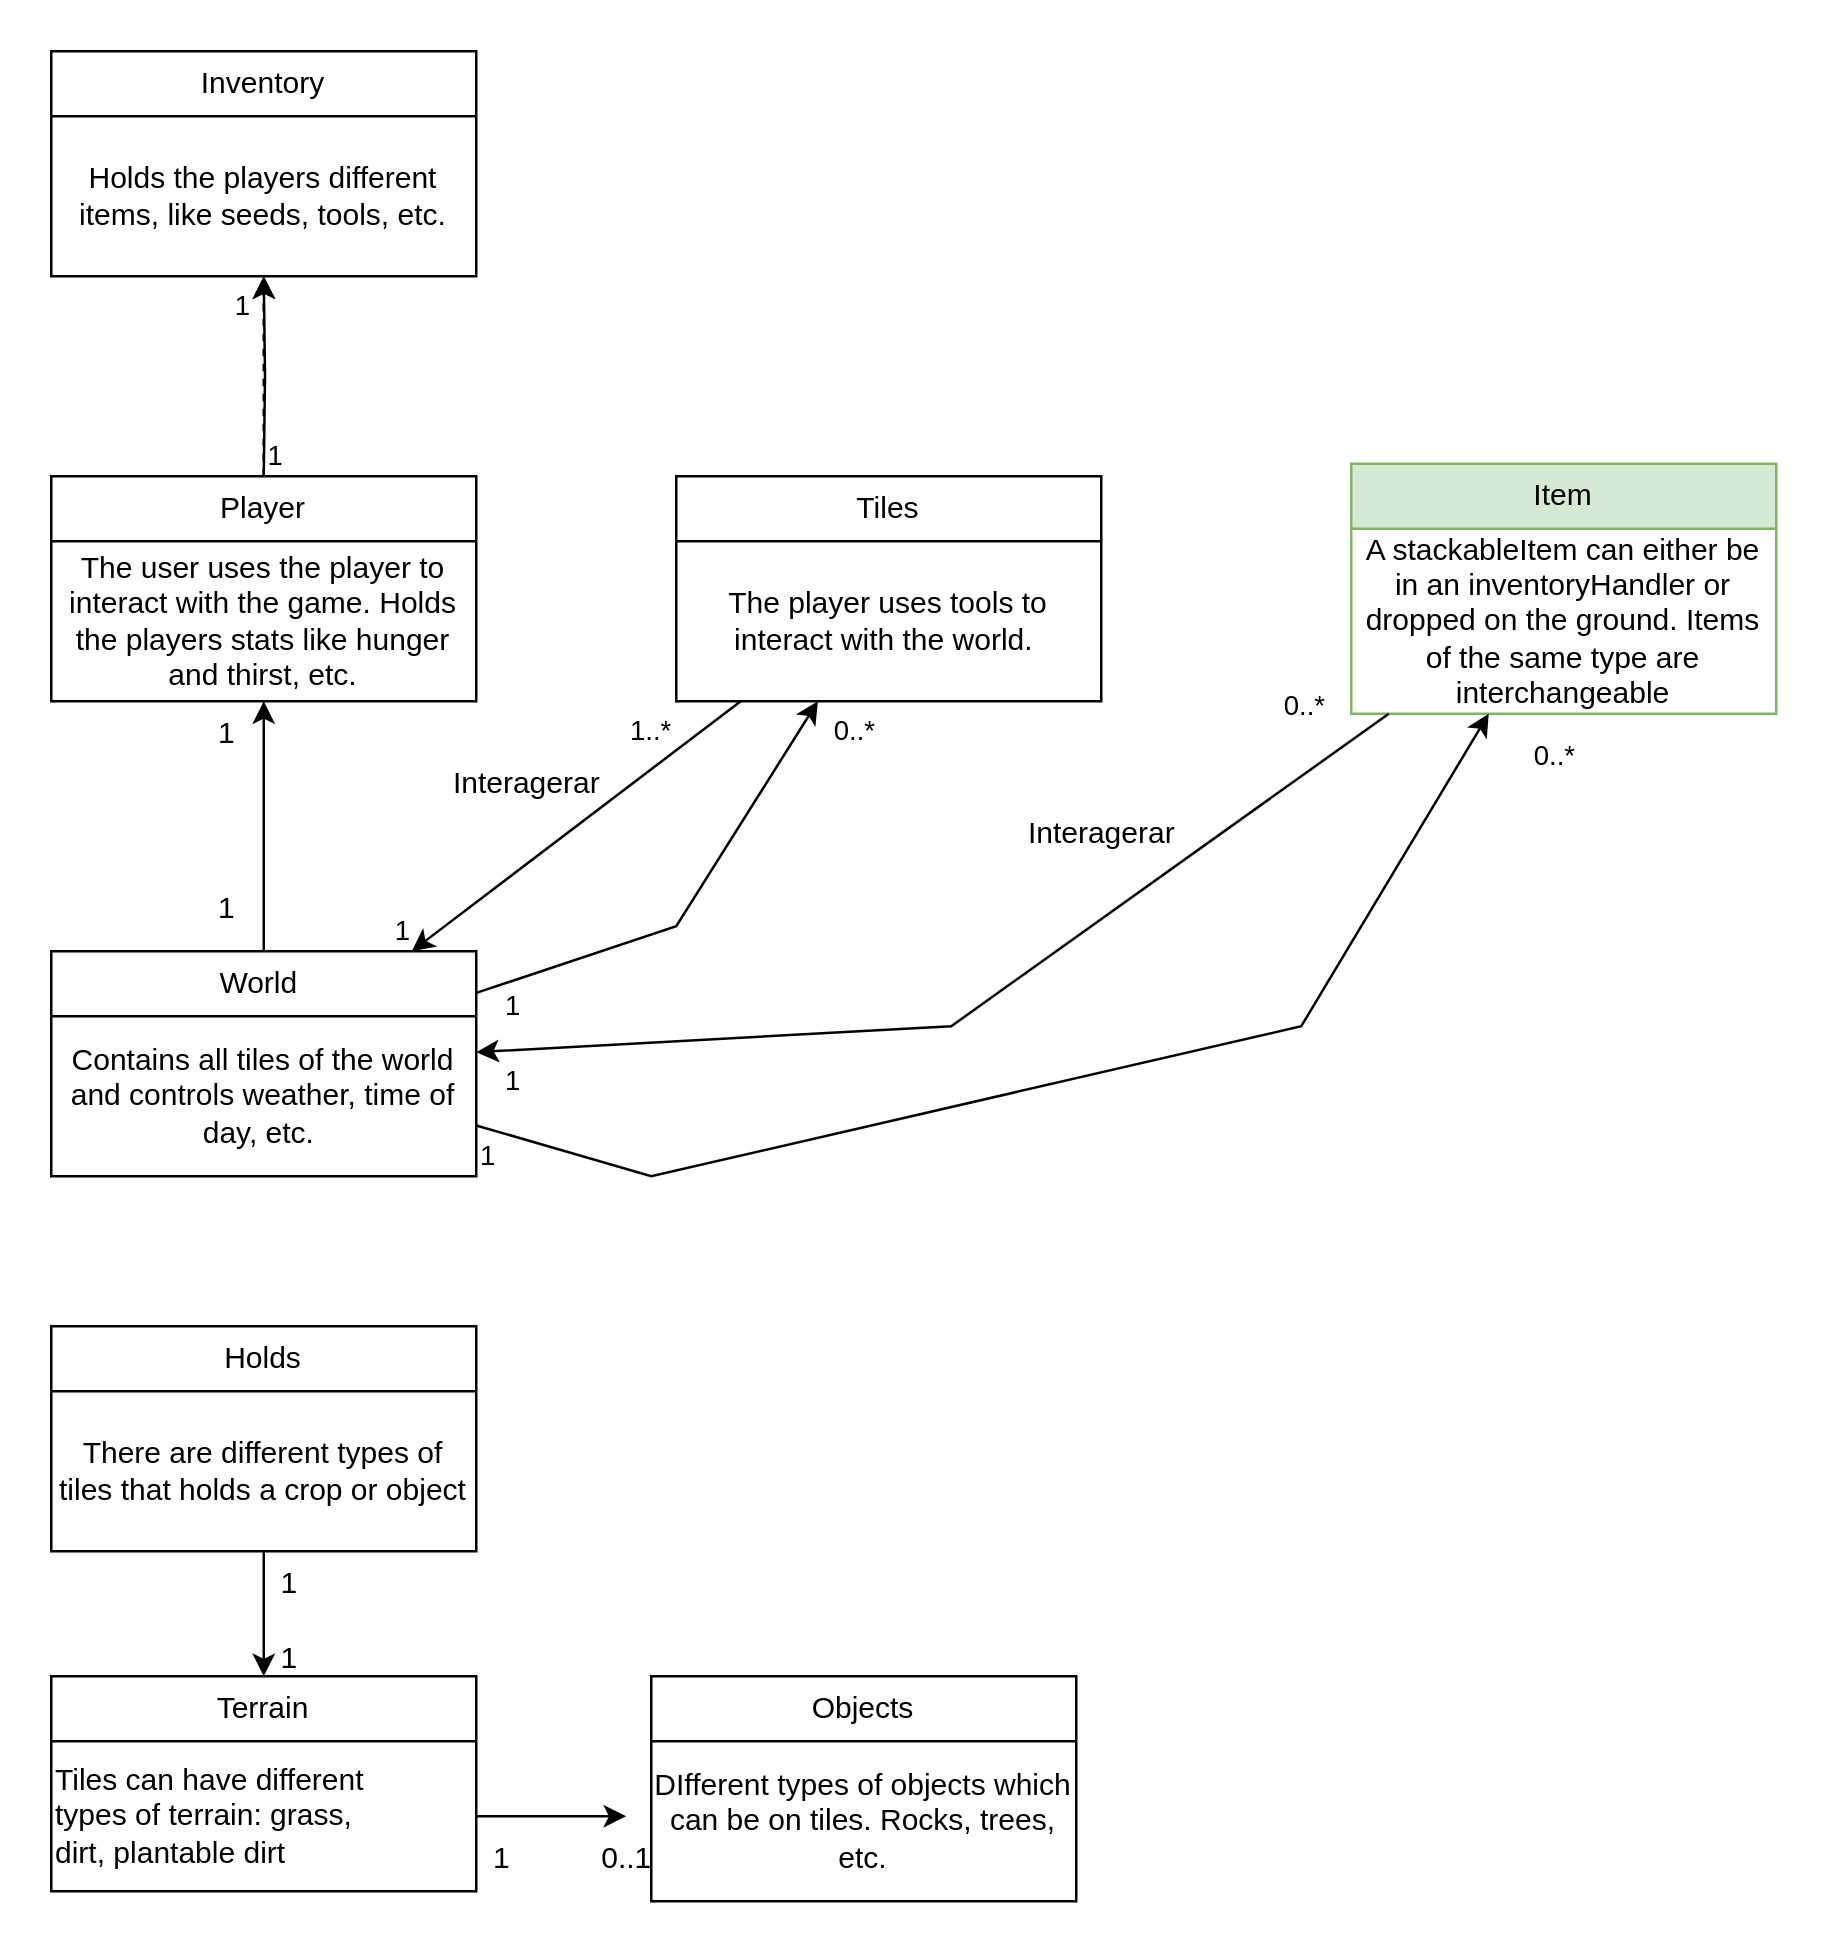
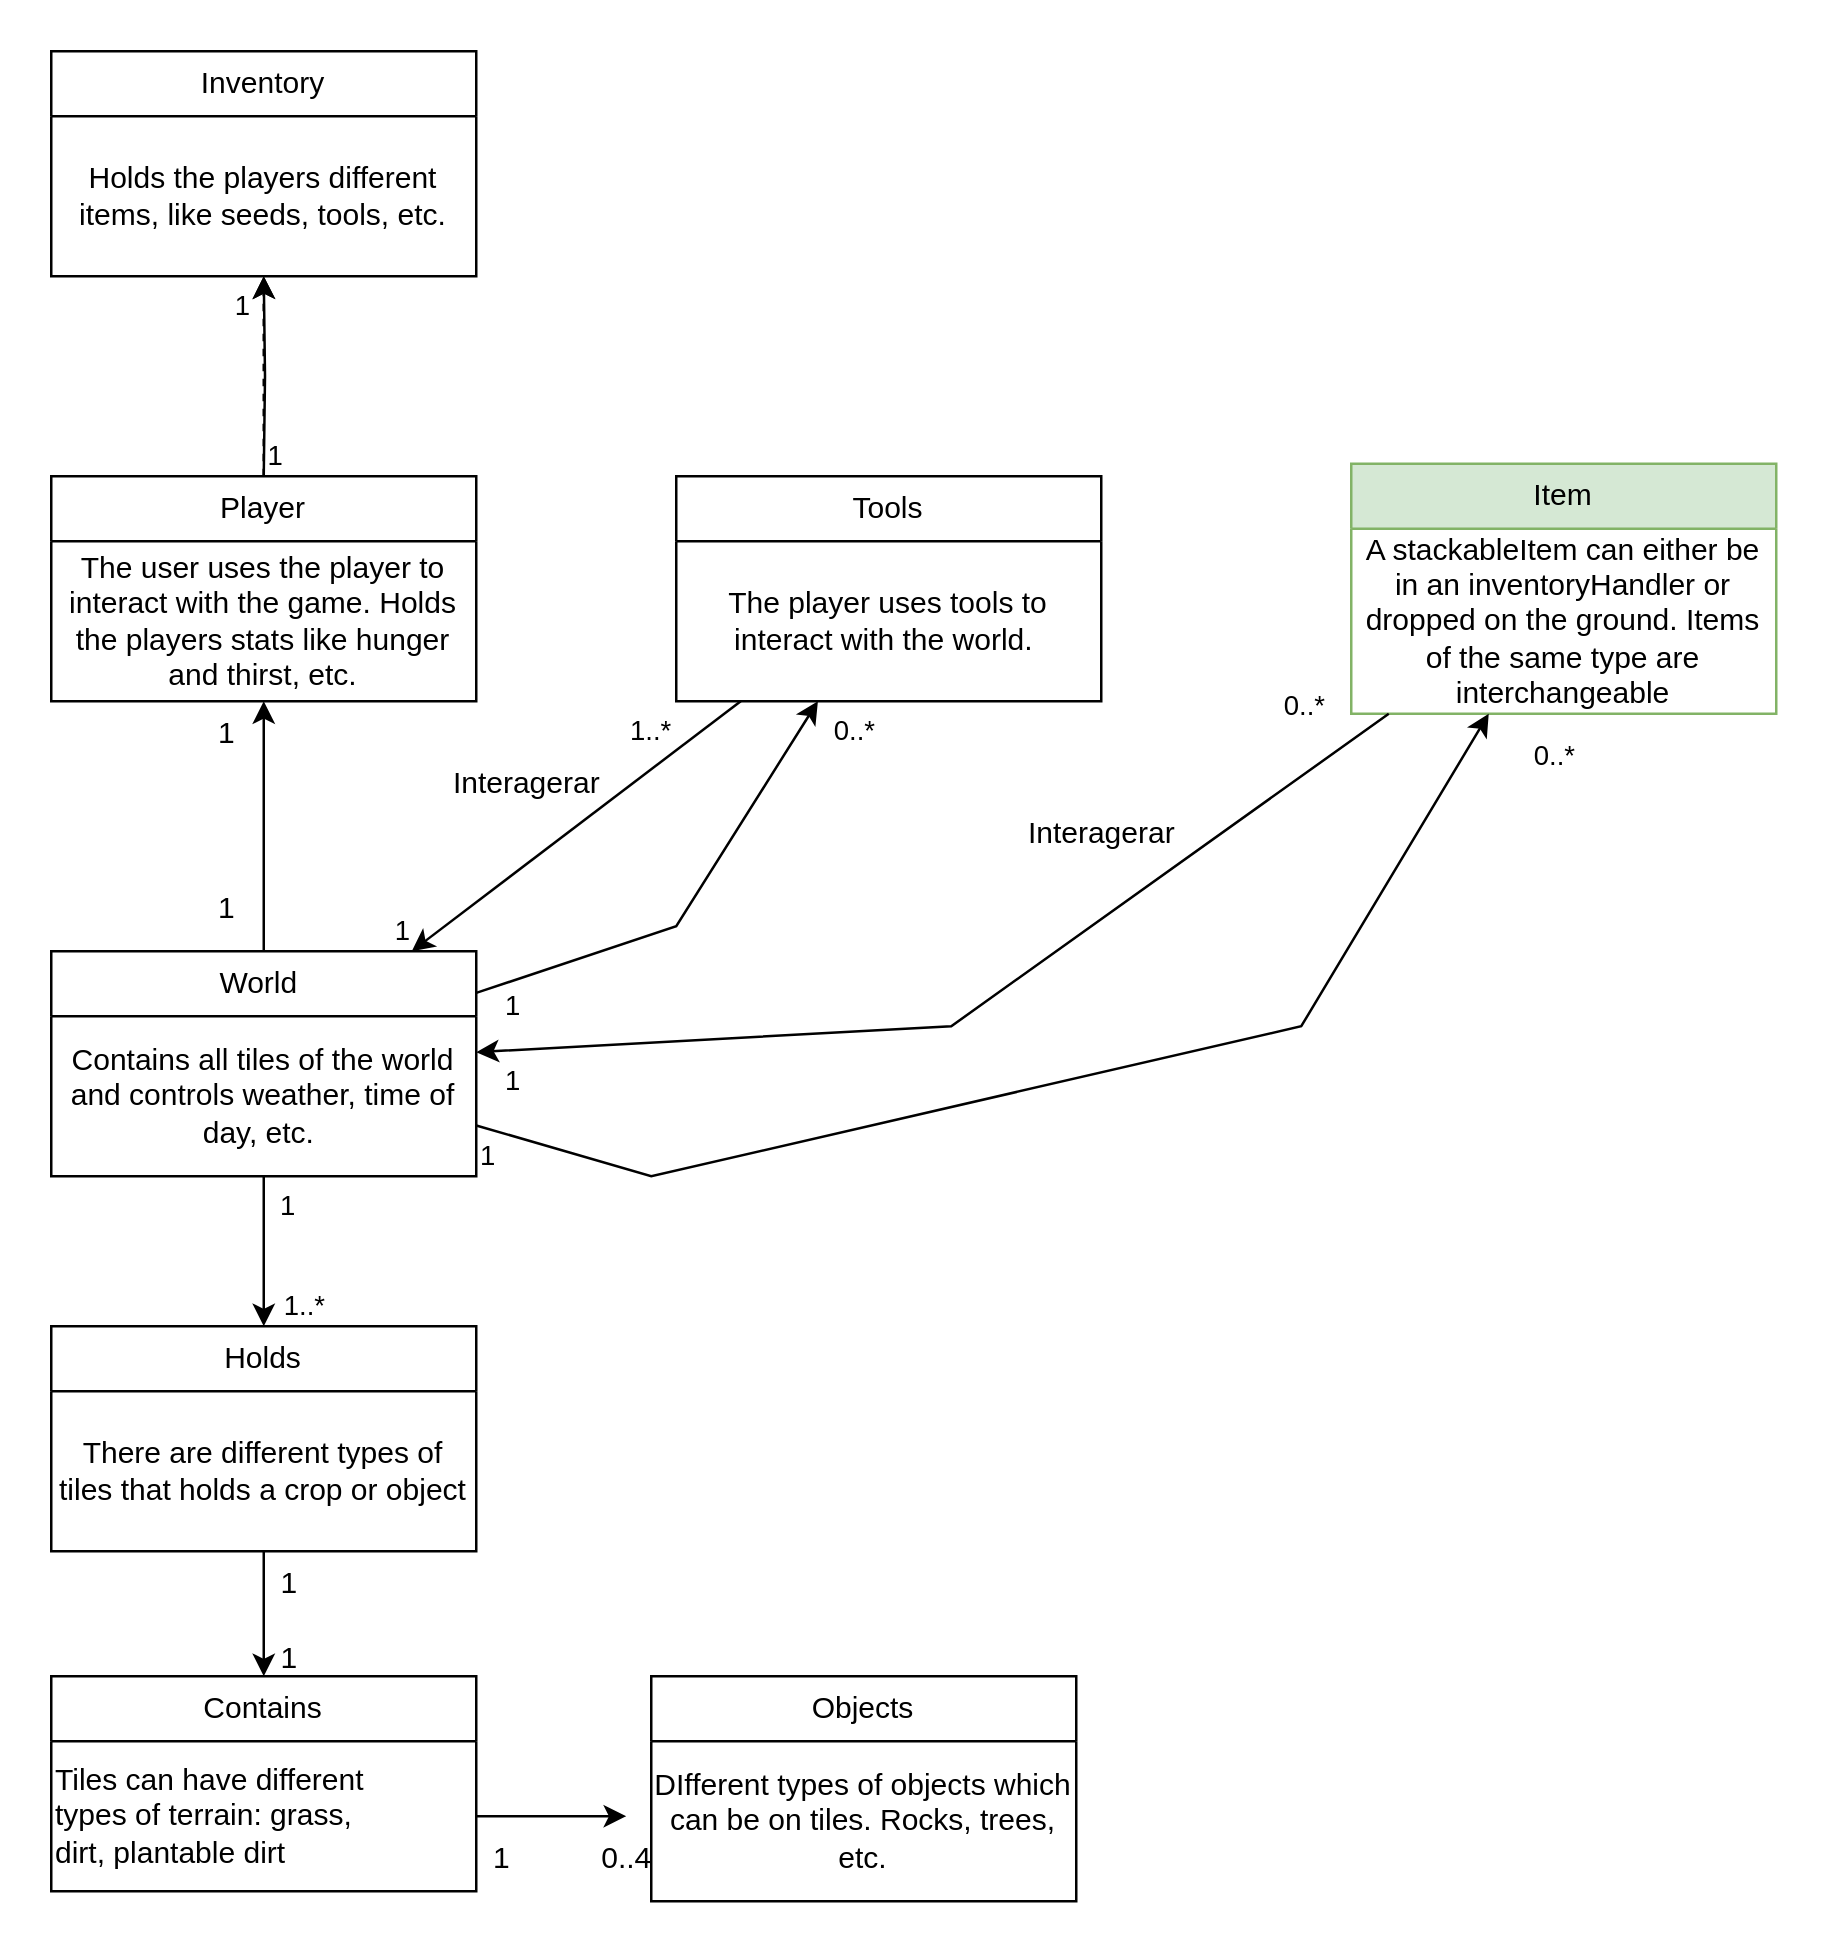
(889, 509) -> (889, 509)
none -> (264, 1243)
(264, 1709) -> (264, 1709)
(628, 1859) -> (628, 1859)
